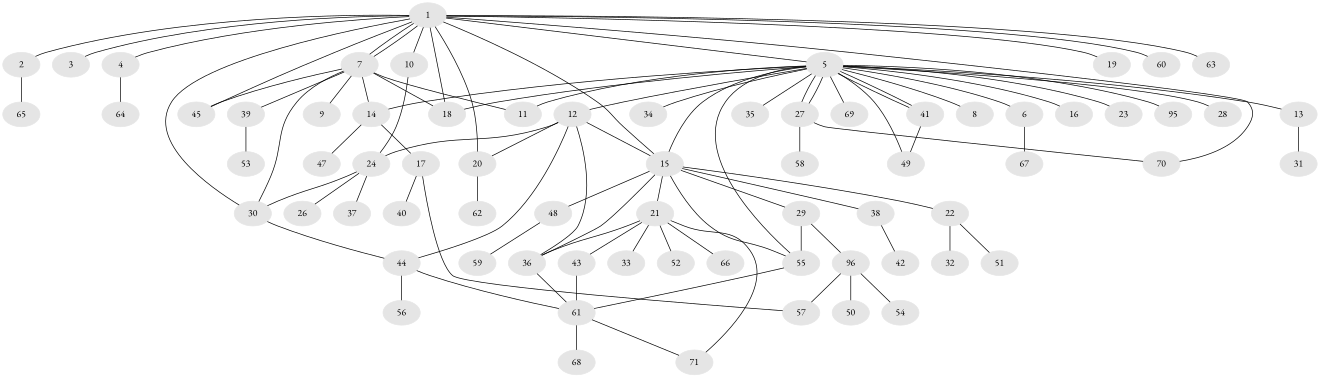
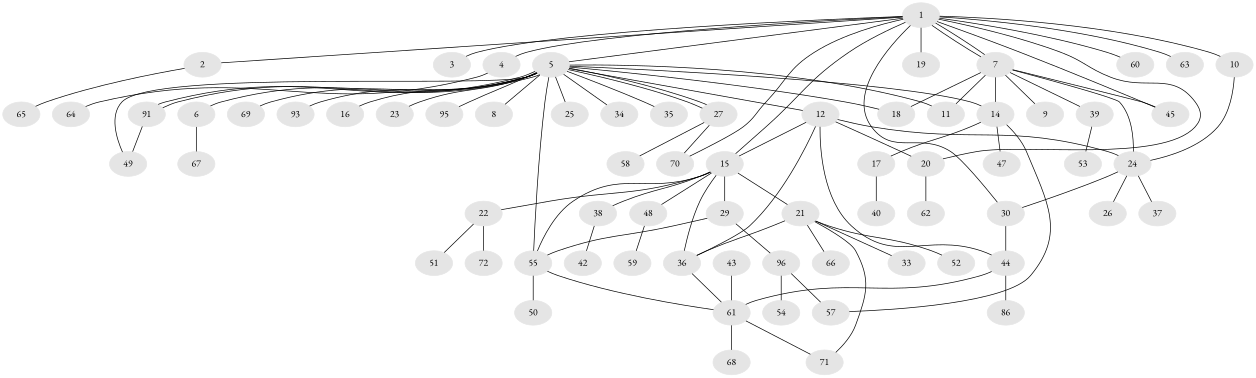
(437, 65) -> none
(709, 98) -> none
(925, 114) -> (147, 114)
(1223, 114) -> (570, 114)
(1299, 114) -> (296, 114)
(284, 124) -> (1111, 98)
(1299, 164) -> none
(616, 238) -> none
(950, 263) -> (484, 263)
(851, 288) -> (533, 288)
(565, 292) -> (1022, 282)
(402, 313) -> (1006, 313)
